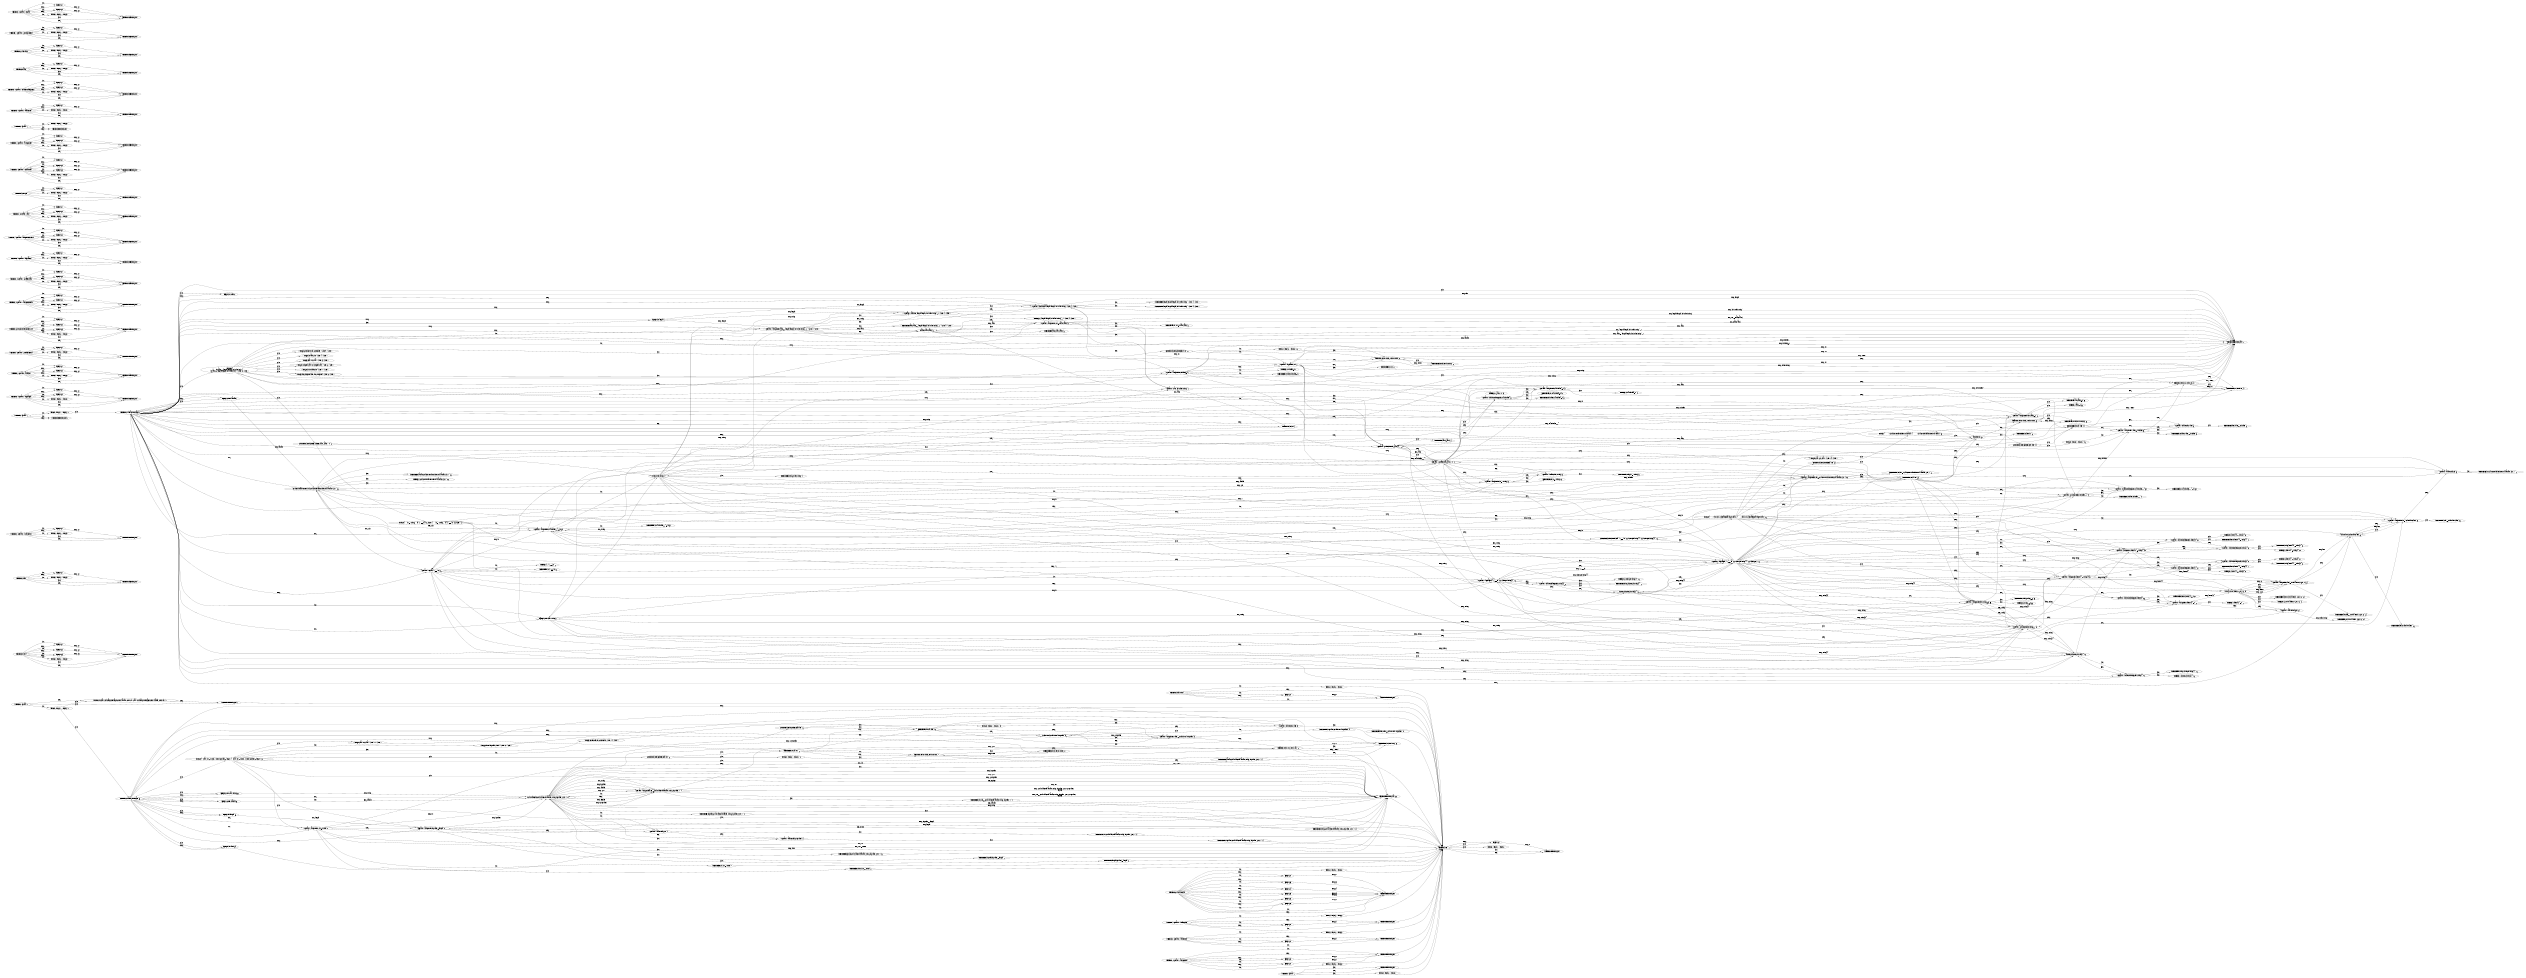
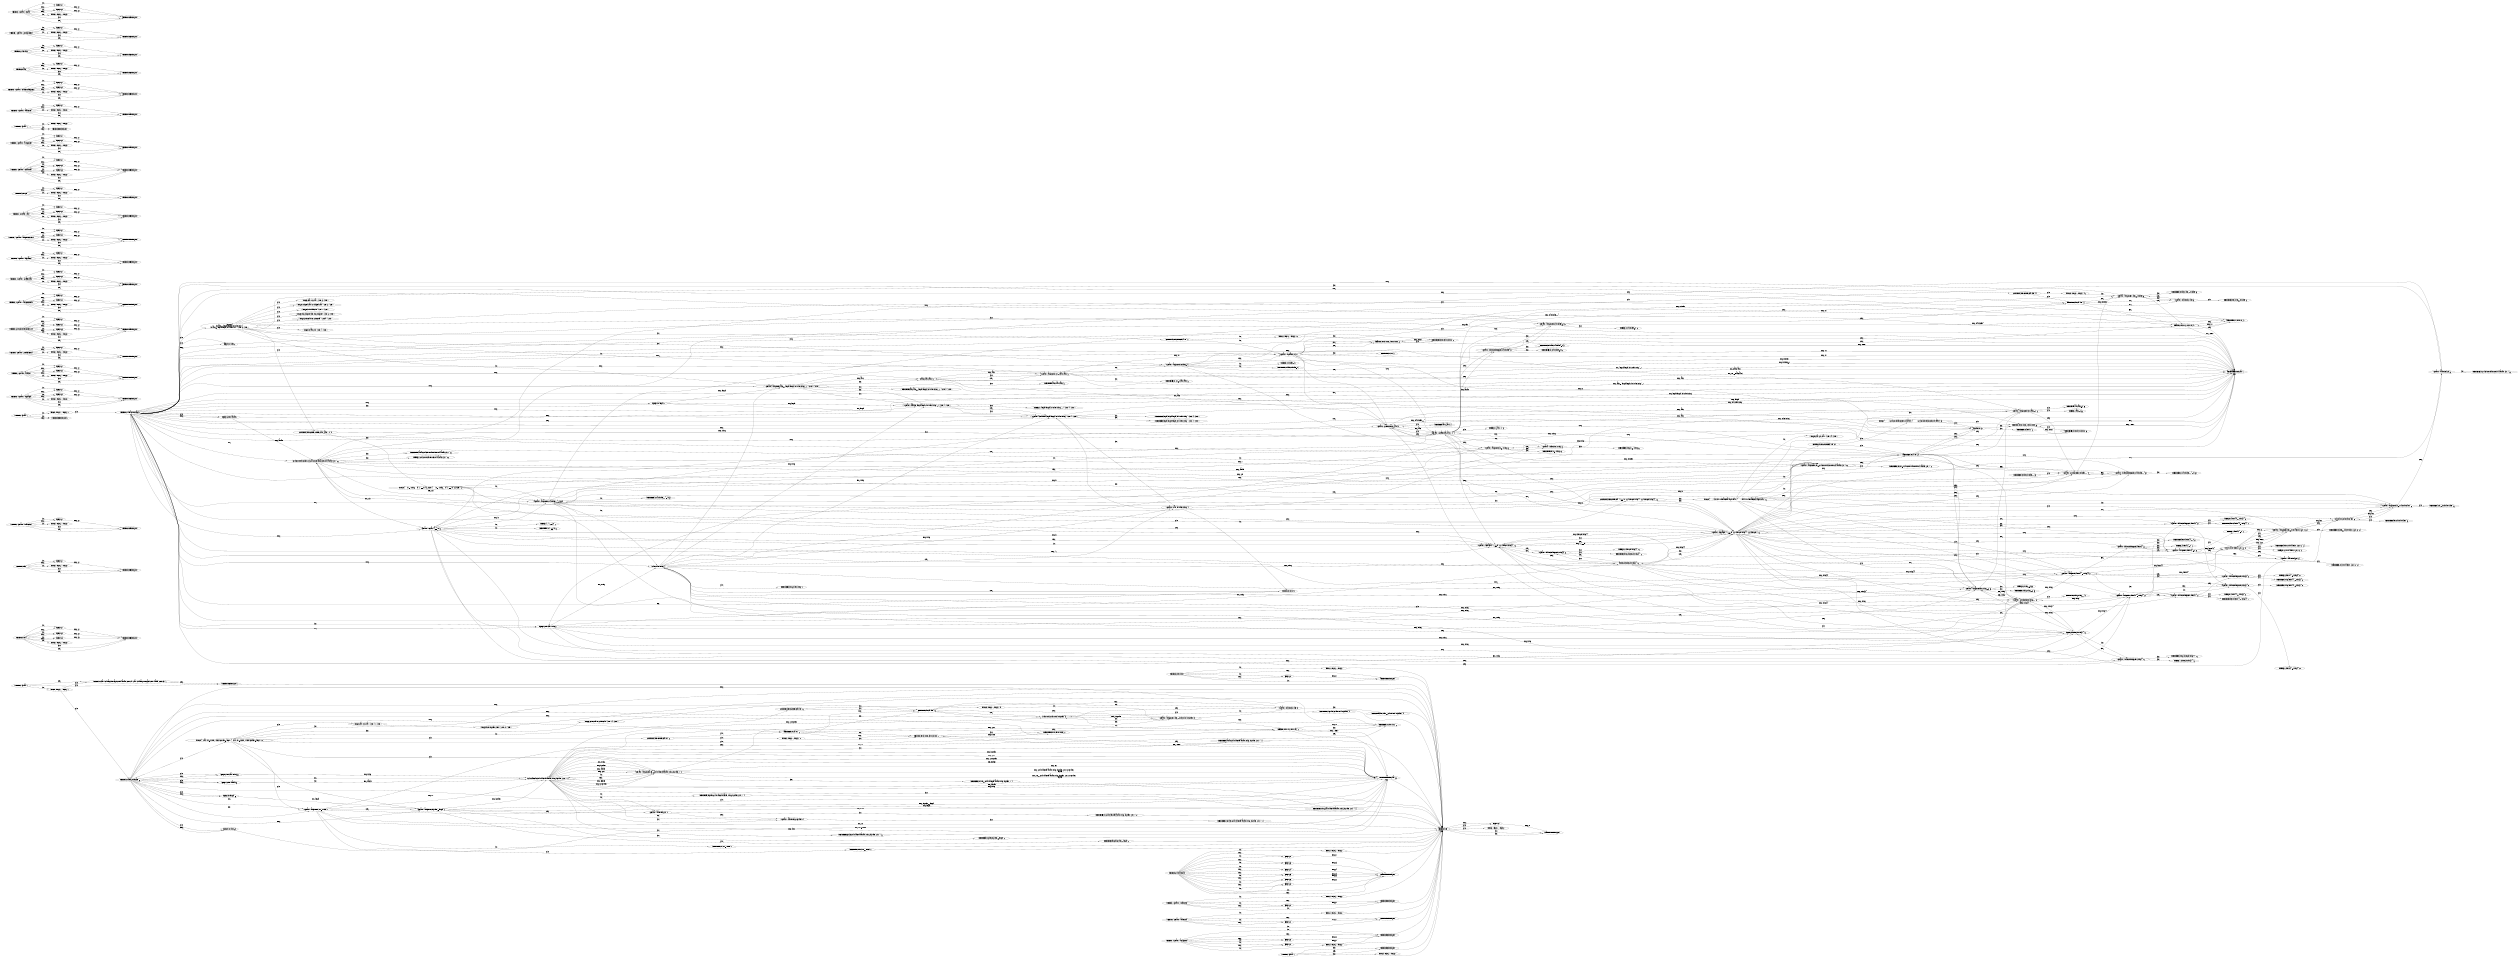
(2210, 384) -> (2210, 322)
(2101, 497) -> (2049, 474)
none -> (2184, 546)
none -> (2076, 596)
(2322, 618) -> (2319, 561)
